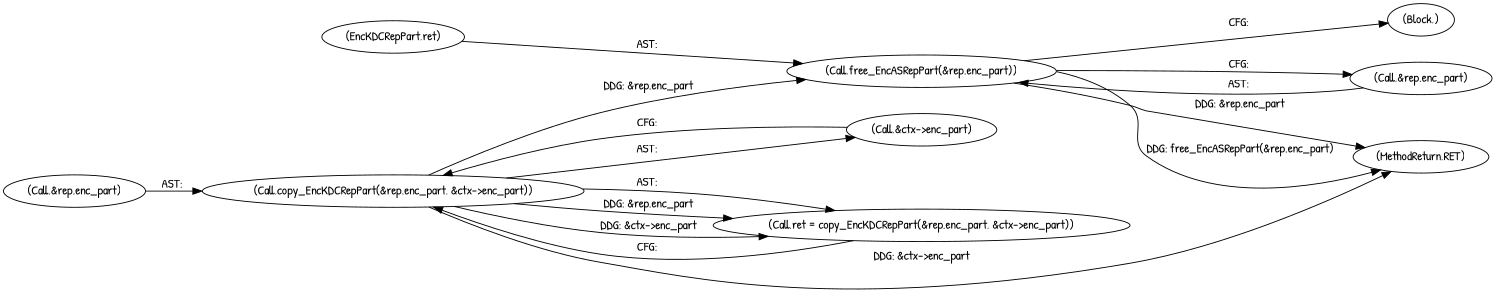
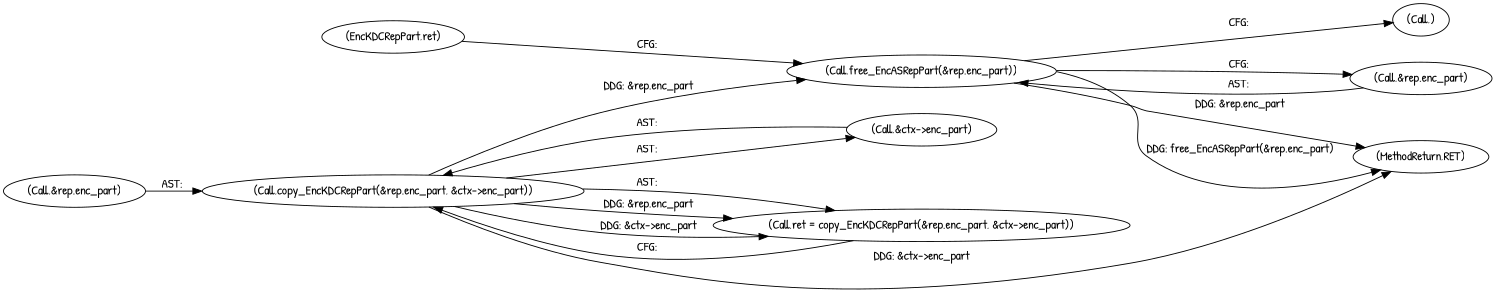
(1421, 20) -> (1421, 20)
(649, 45) -> (649, 45)
(649, 123) -> (649, 123)
